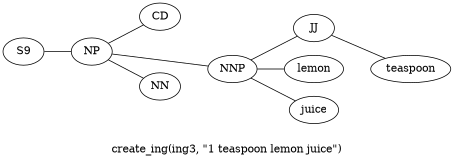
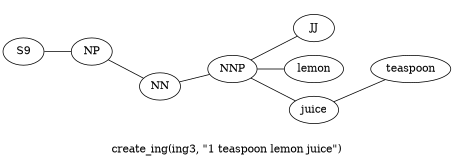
(160, 17) -> none
(358, 47) -> (359, 91)
(160, 60) -> (195, 78)
